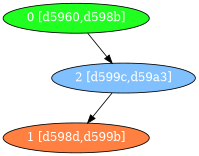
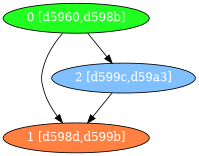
none -> (42, 74)
